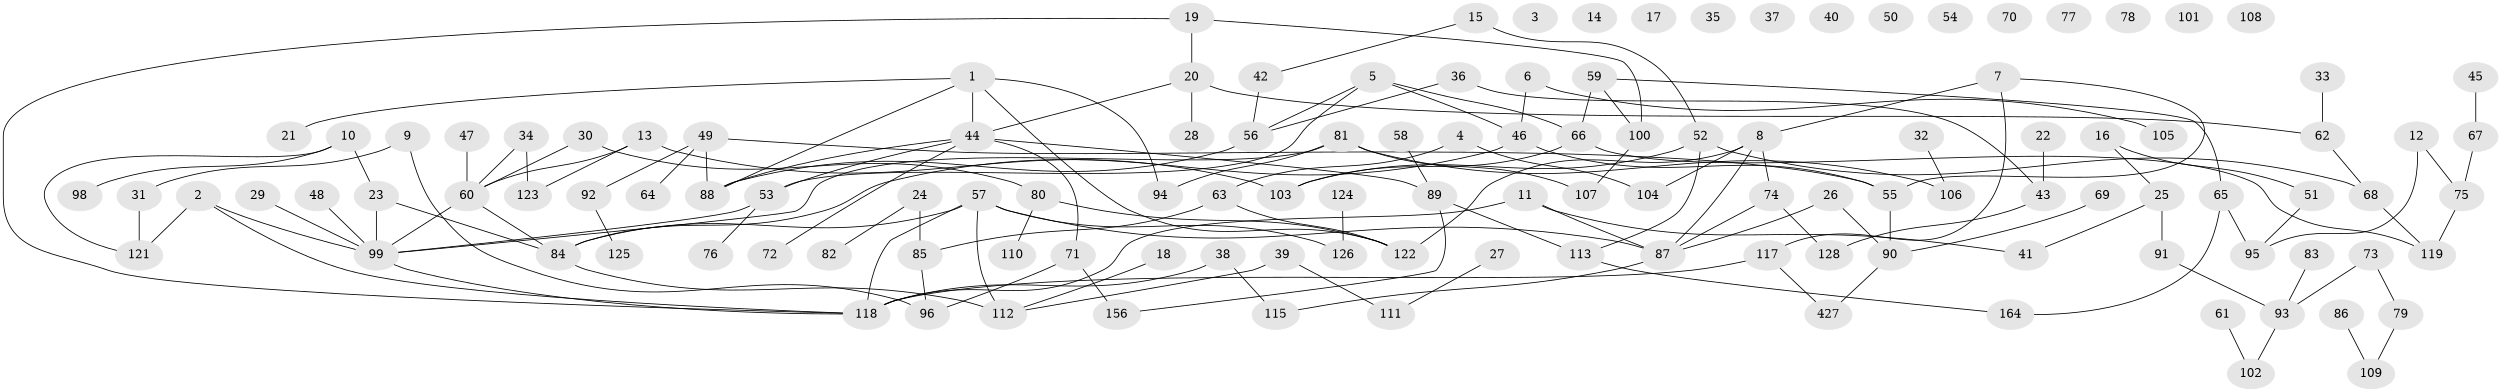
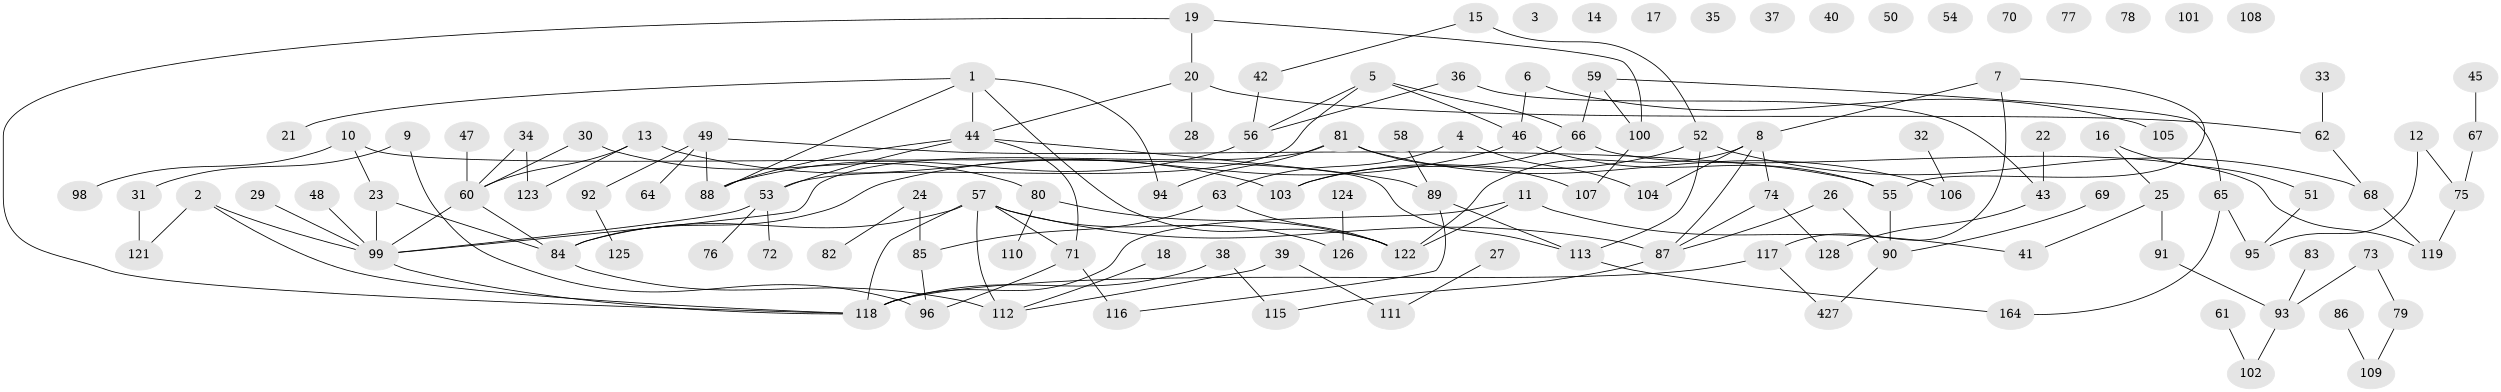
(133, 157) -> (758, 161)
(840, 211) -> (769, 231)
none -> (1020, 222)
(1593, 227) -> (1472, 222)
(1117, 315) -> (1117, 315)
